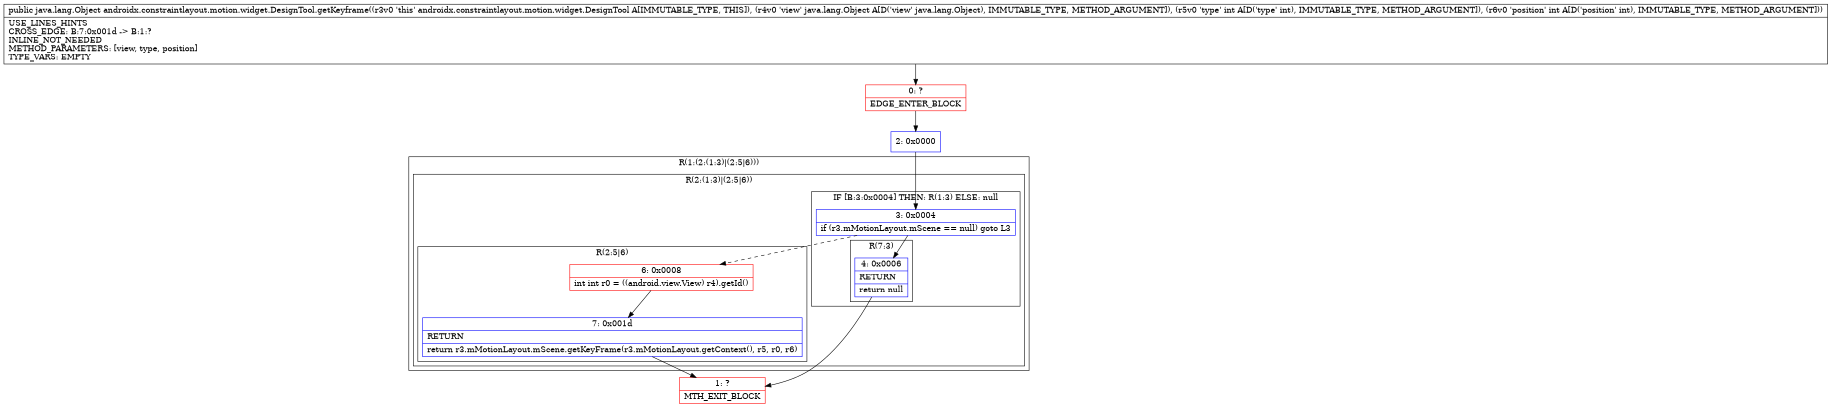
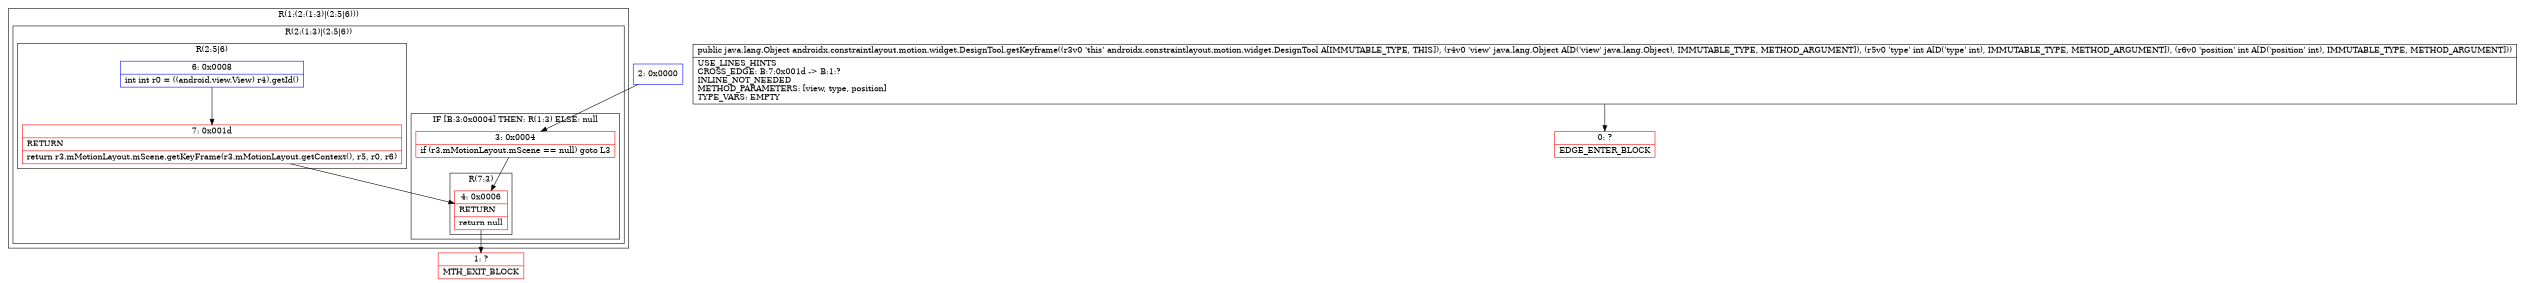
(916, 118) -> none
(916, 222) -> (515, 144)
(785, 251) -> none
(661, 277) -> (212, 74)
(881, 277) -> (481, 210)
(612, 337) -> (212, 144)
(672, 366) -> (370, 183)
